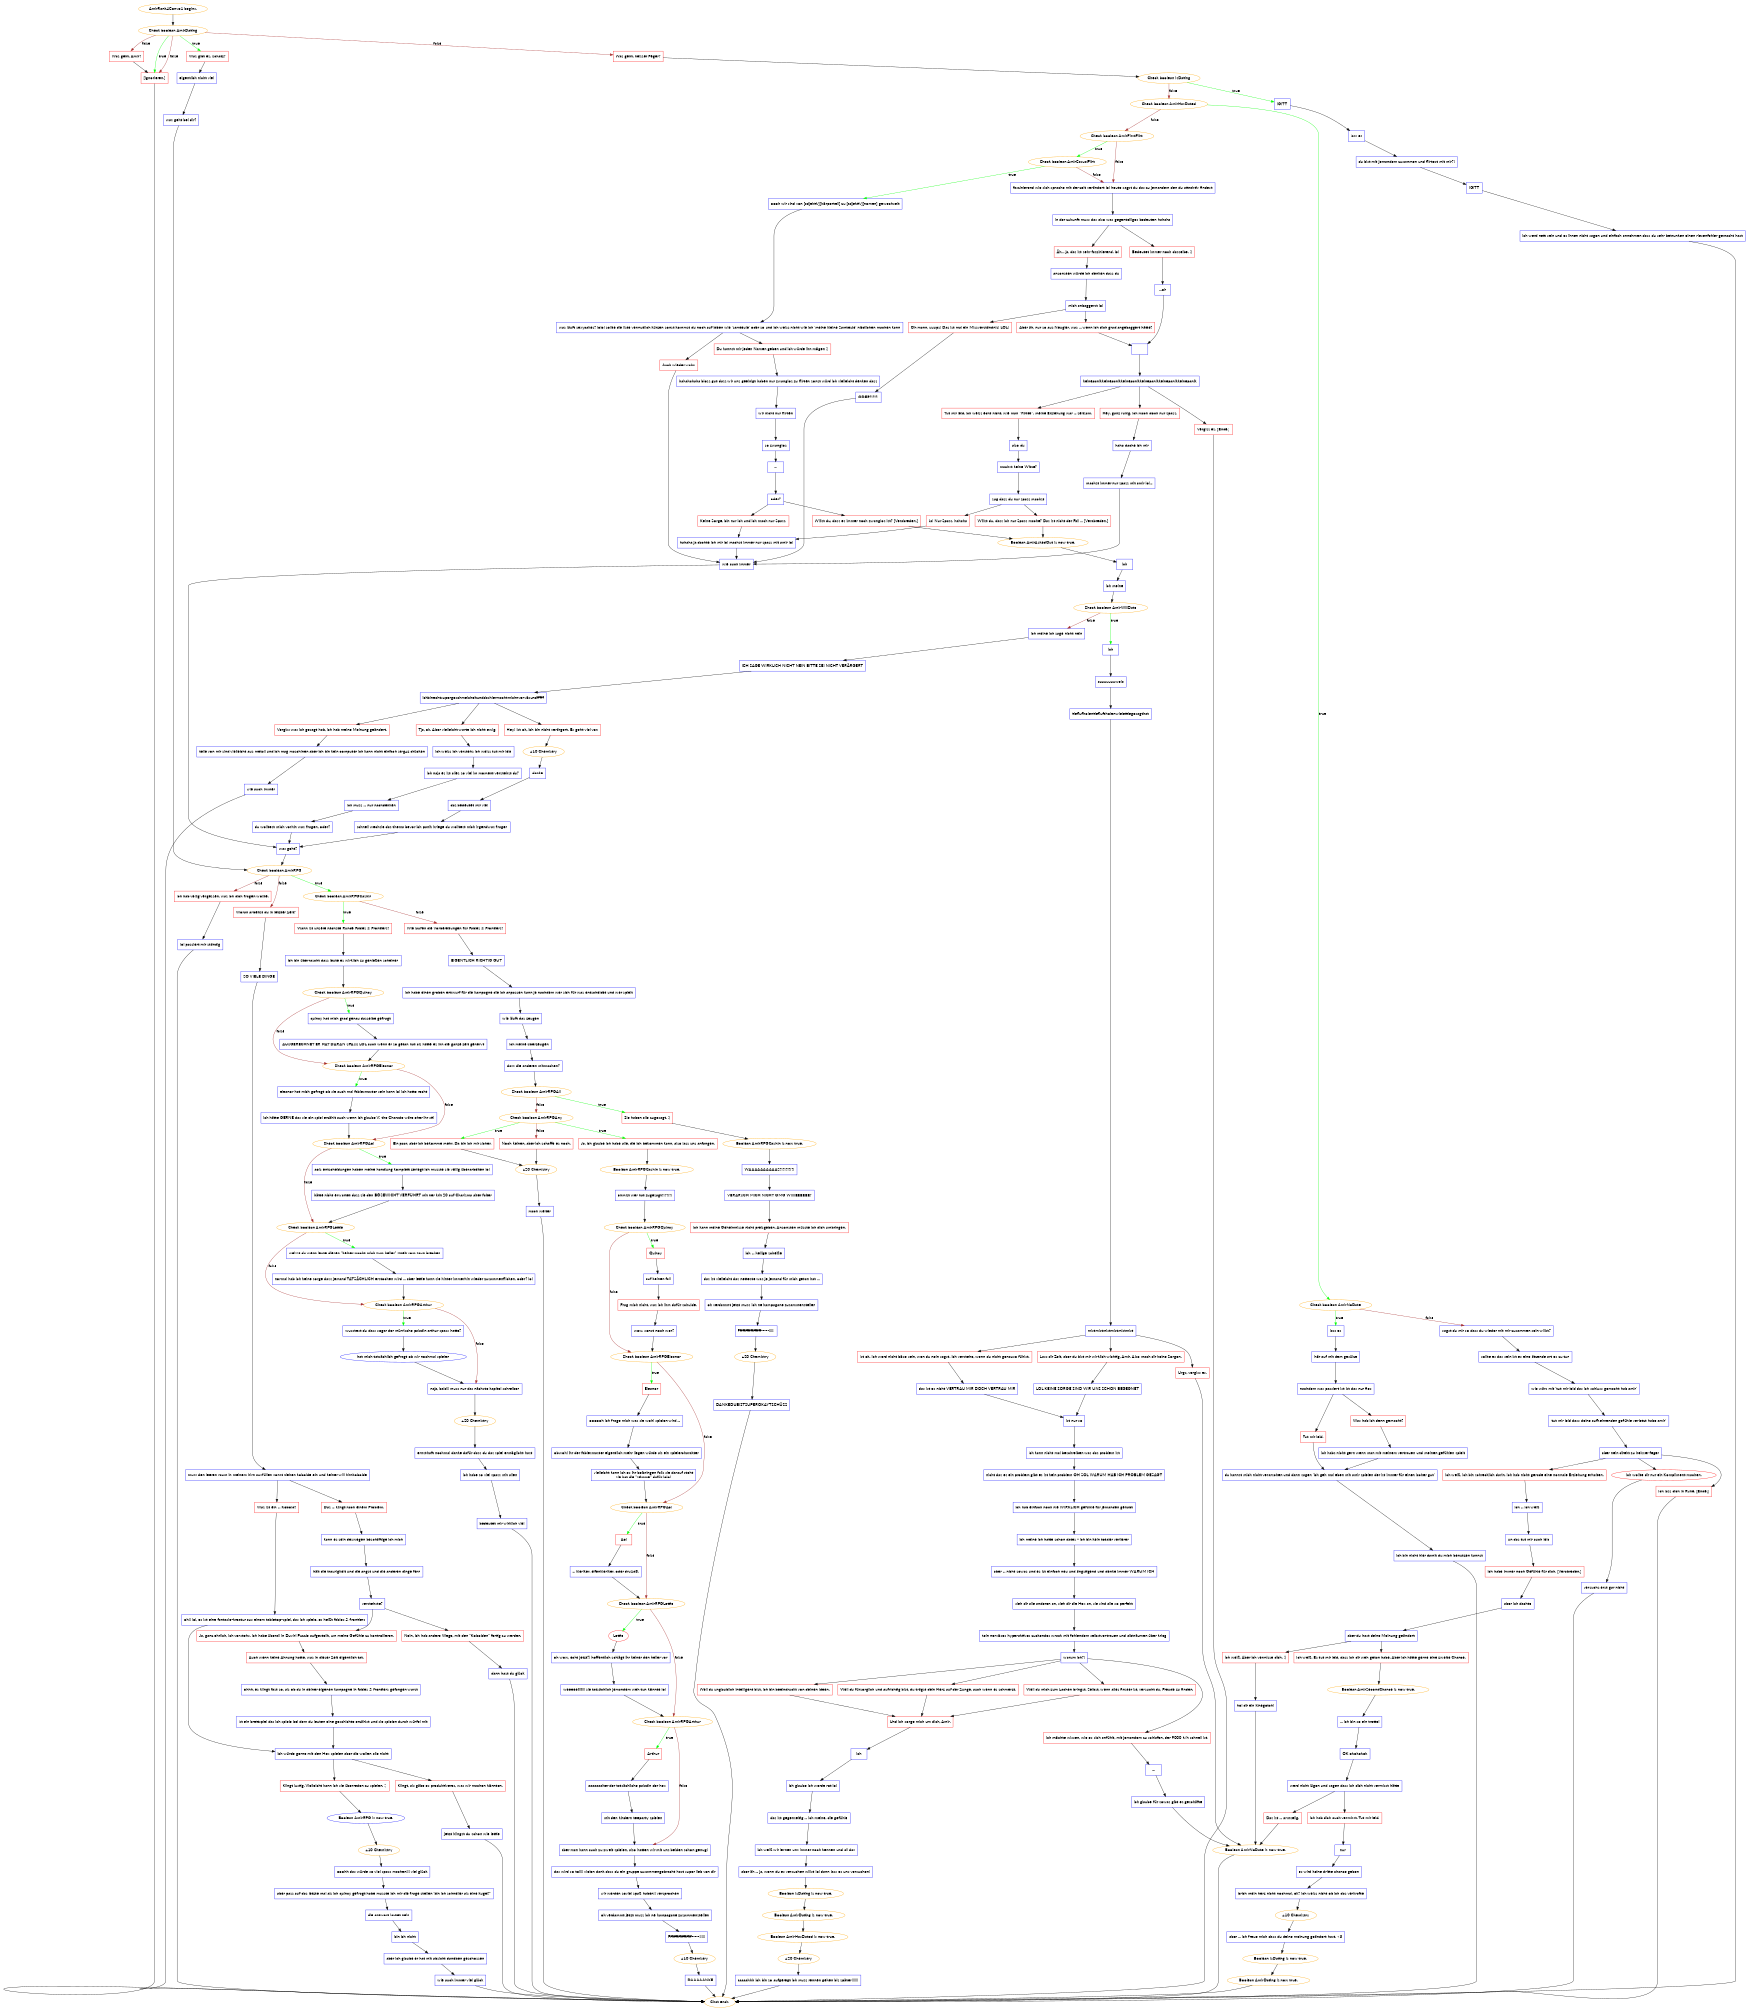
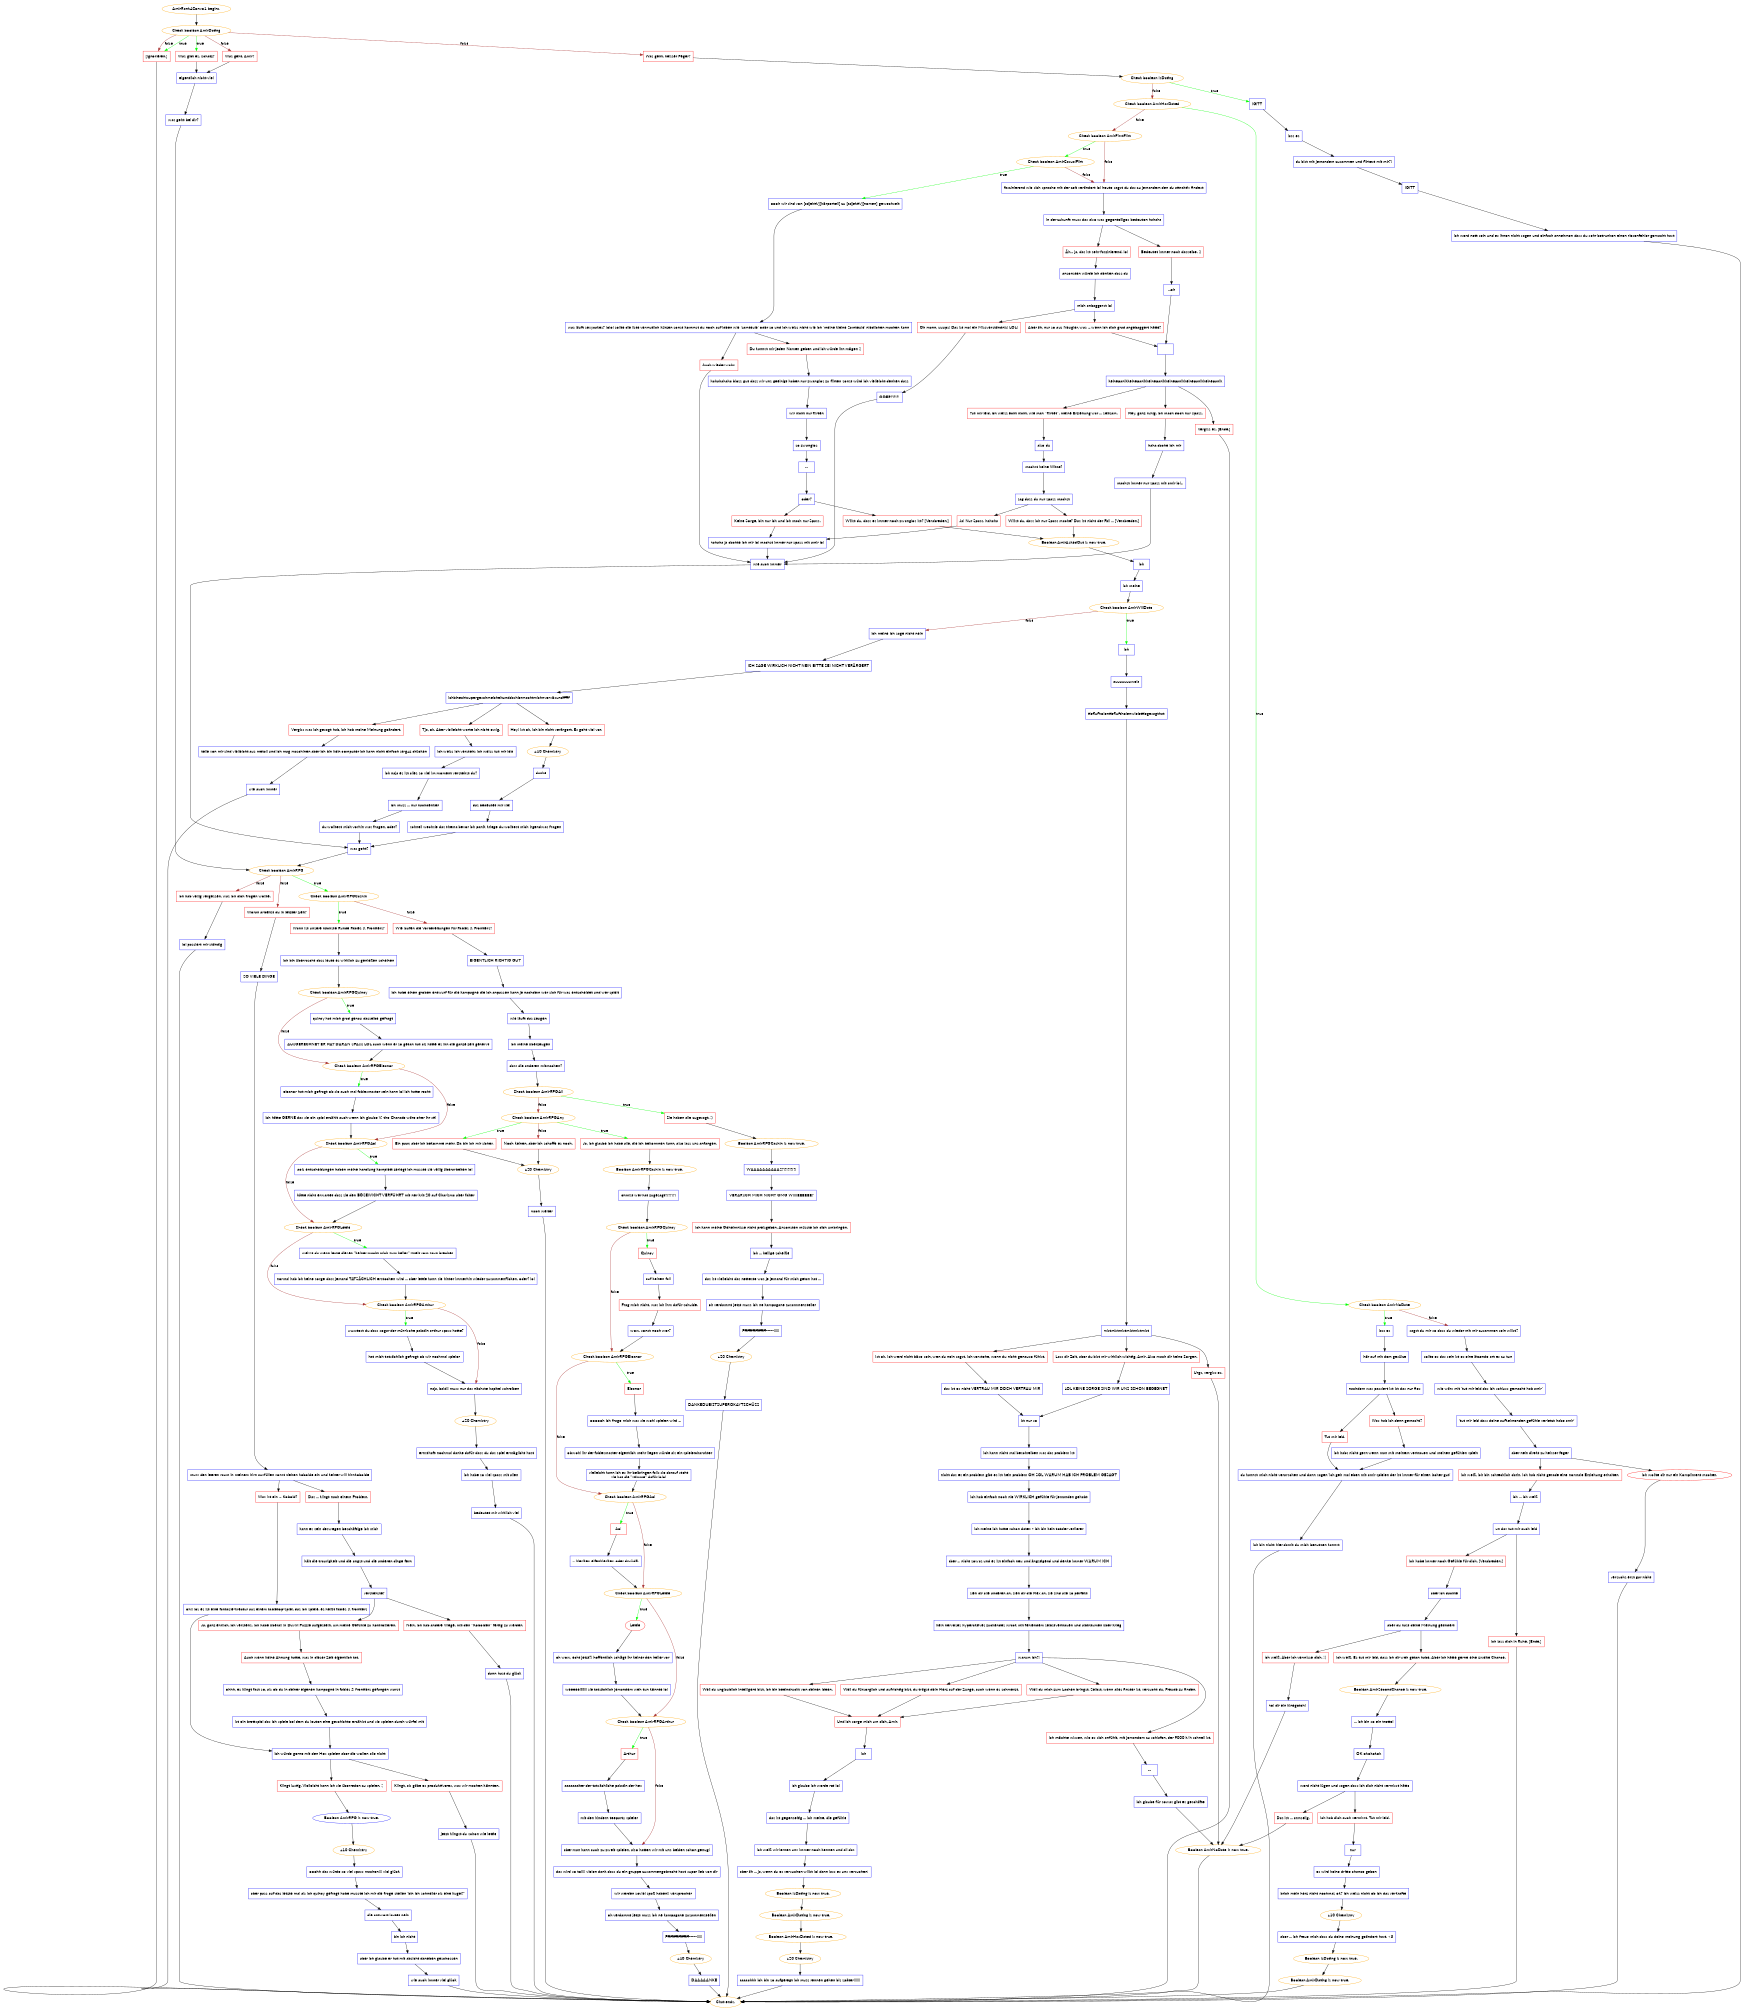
(139, 66) -> (220, 67)
(403, 1357) -> (415, 1357)
(1701, 1461) -> (1516, 1584)
